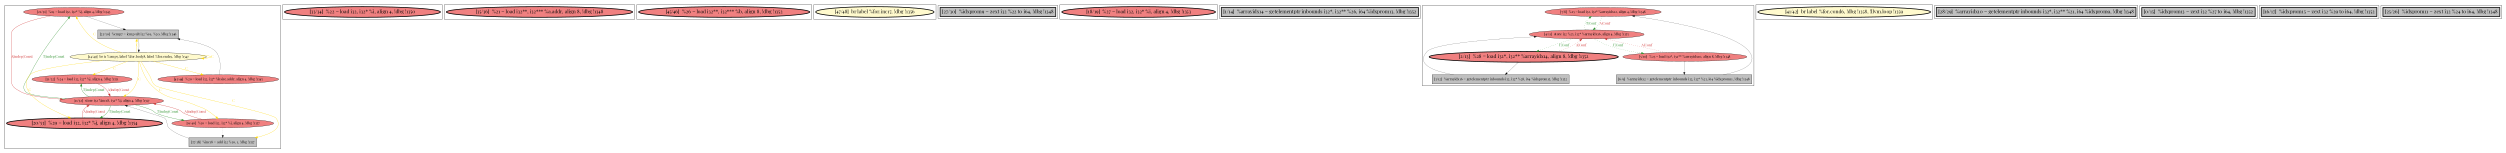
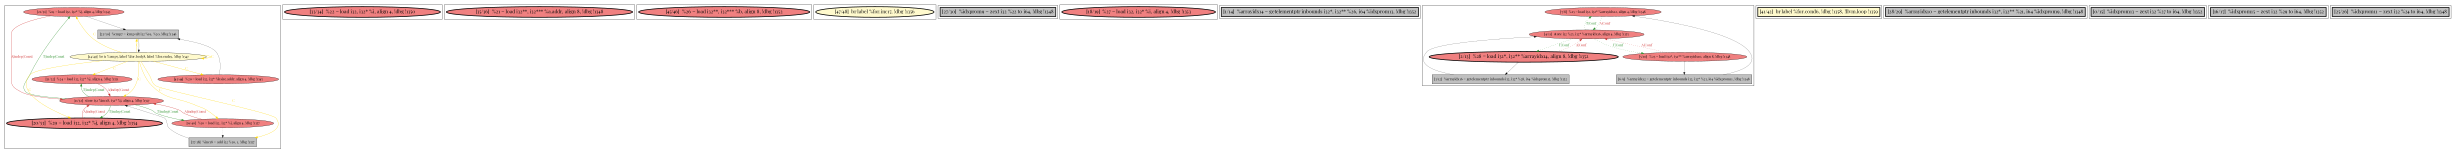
(1844, 12) -> (1819, 12)
